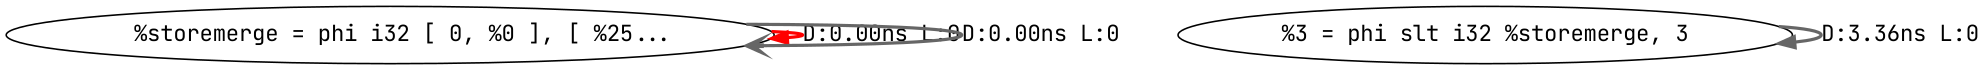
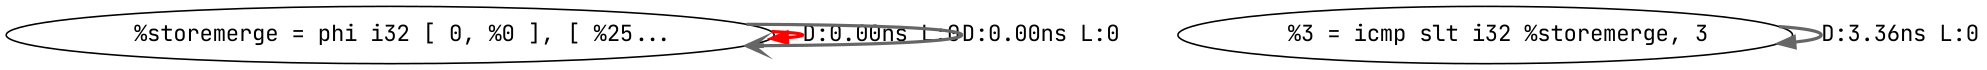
(1485, 35) -> (1485, 35)
